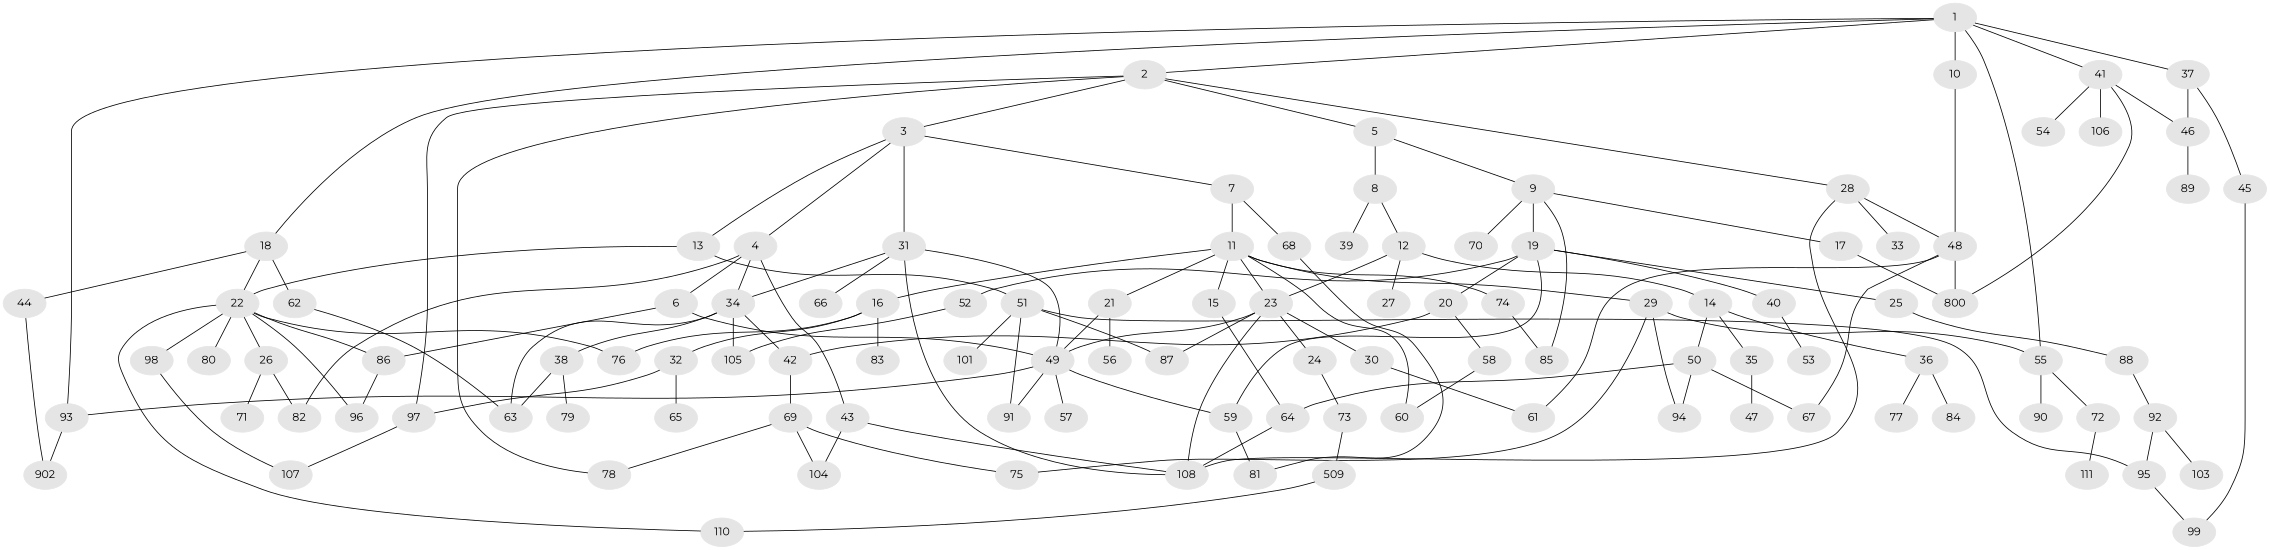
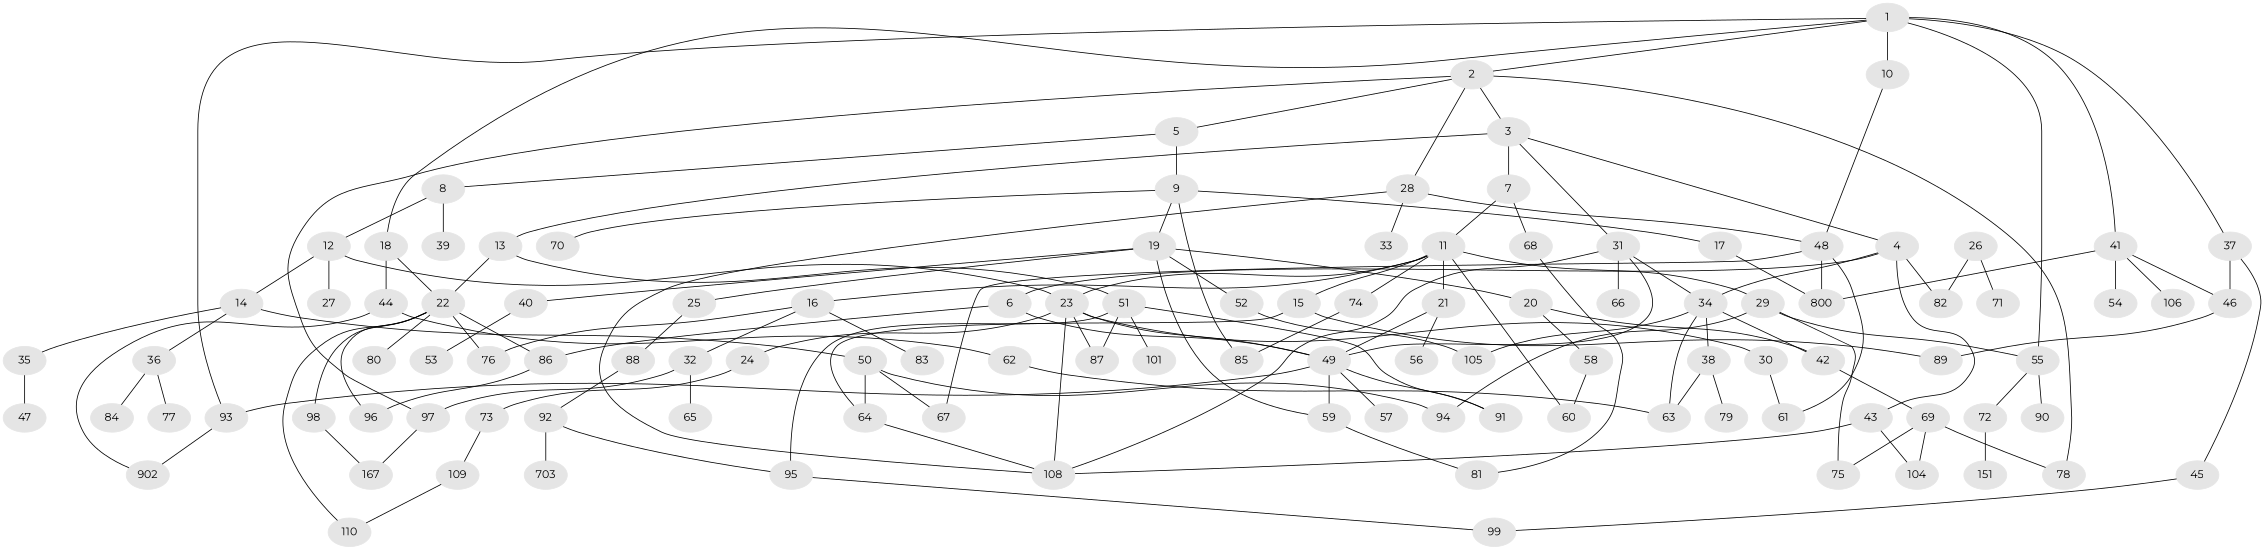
(280, 275) -> (755, 338)
(252, 332) -> none
none -> (1601, 344)
(291, 475) -> (371, 475)
(1334, 475) -> (458, 475)
(2087, 475) -> (1985, 475)
(2201, 475) -> (546, 475)
